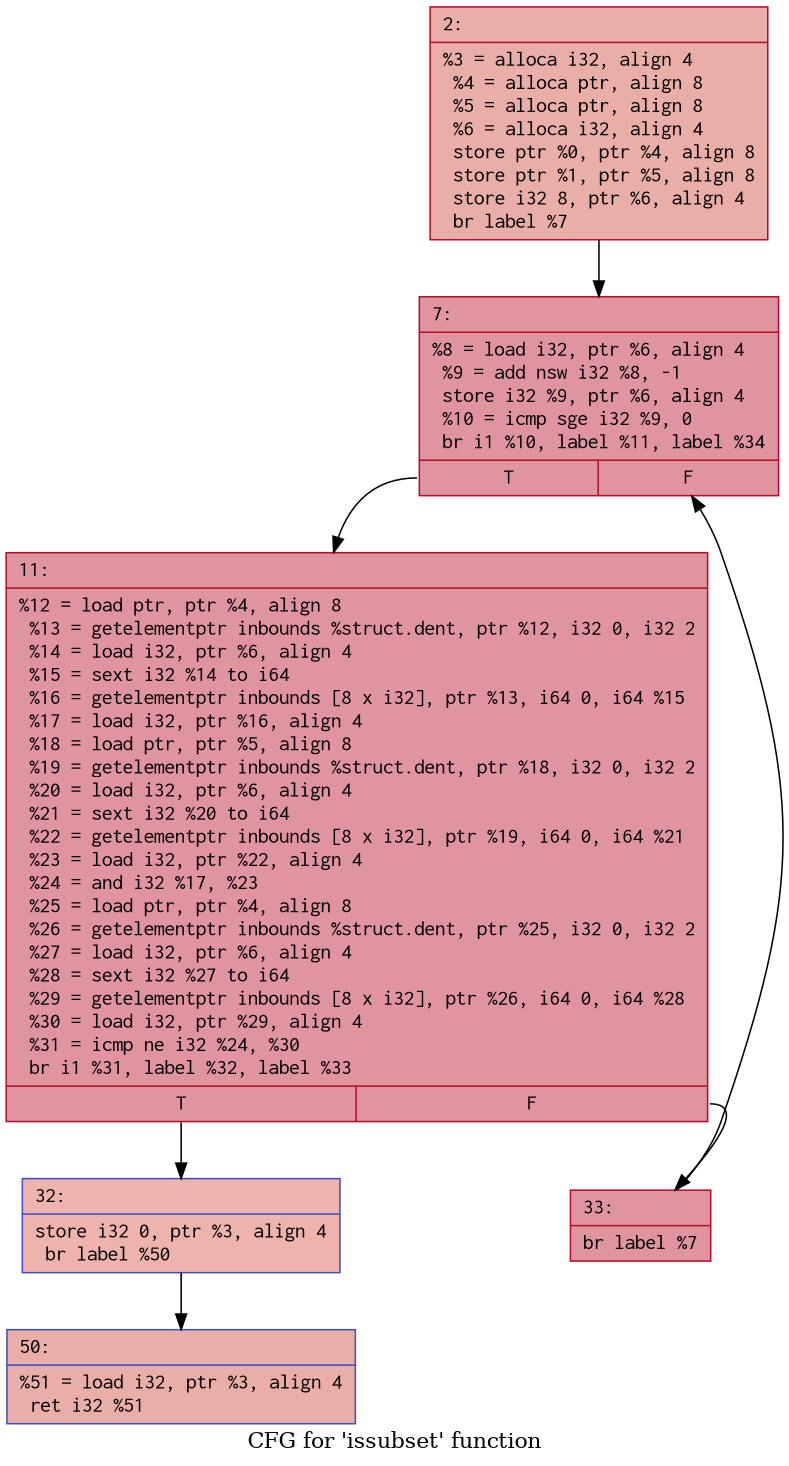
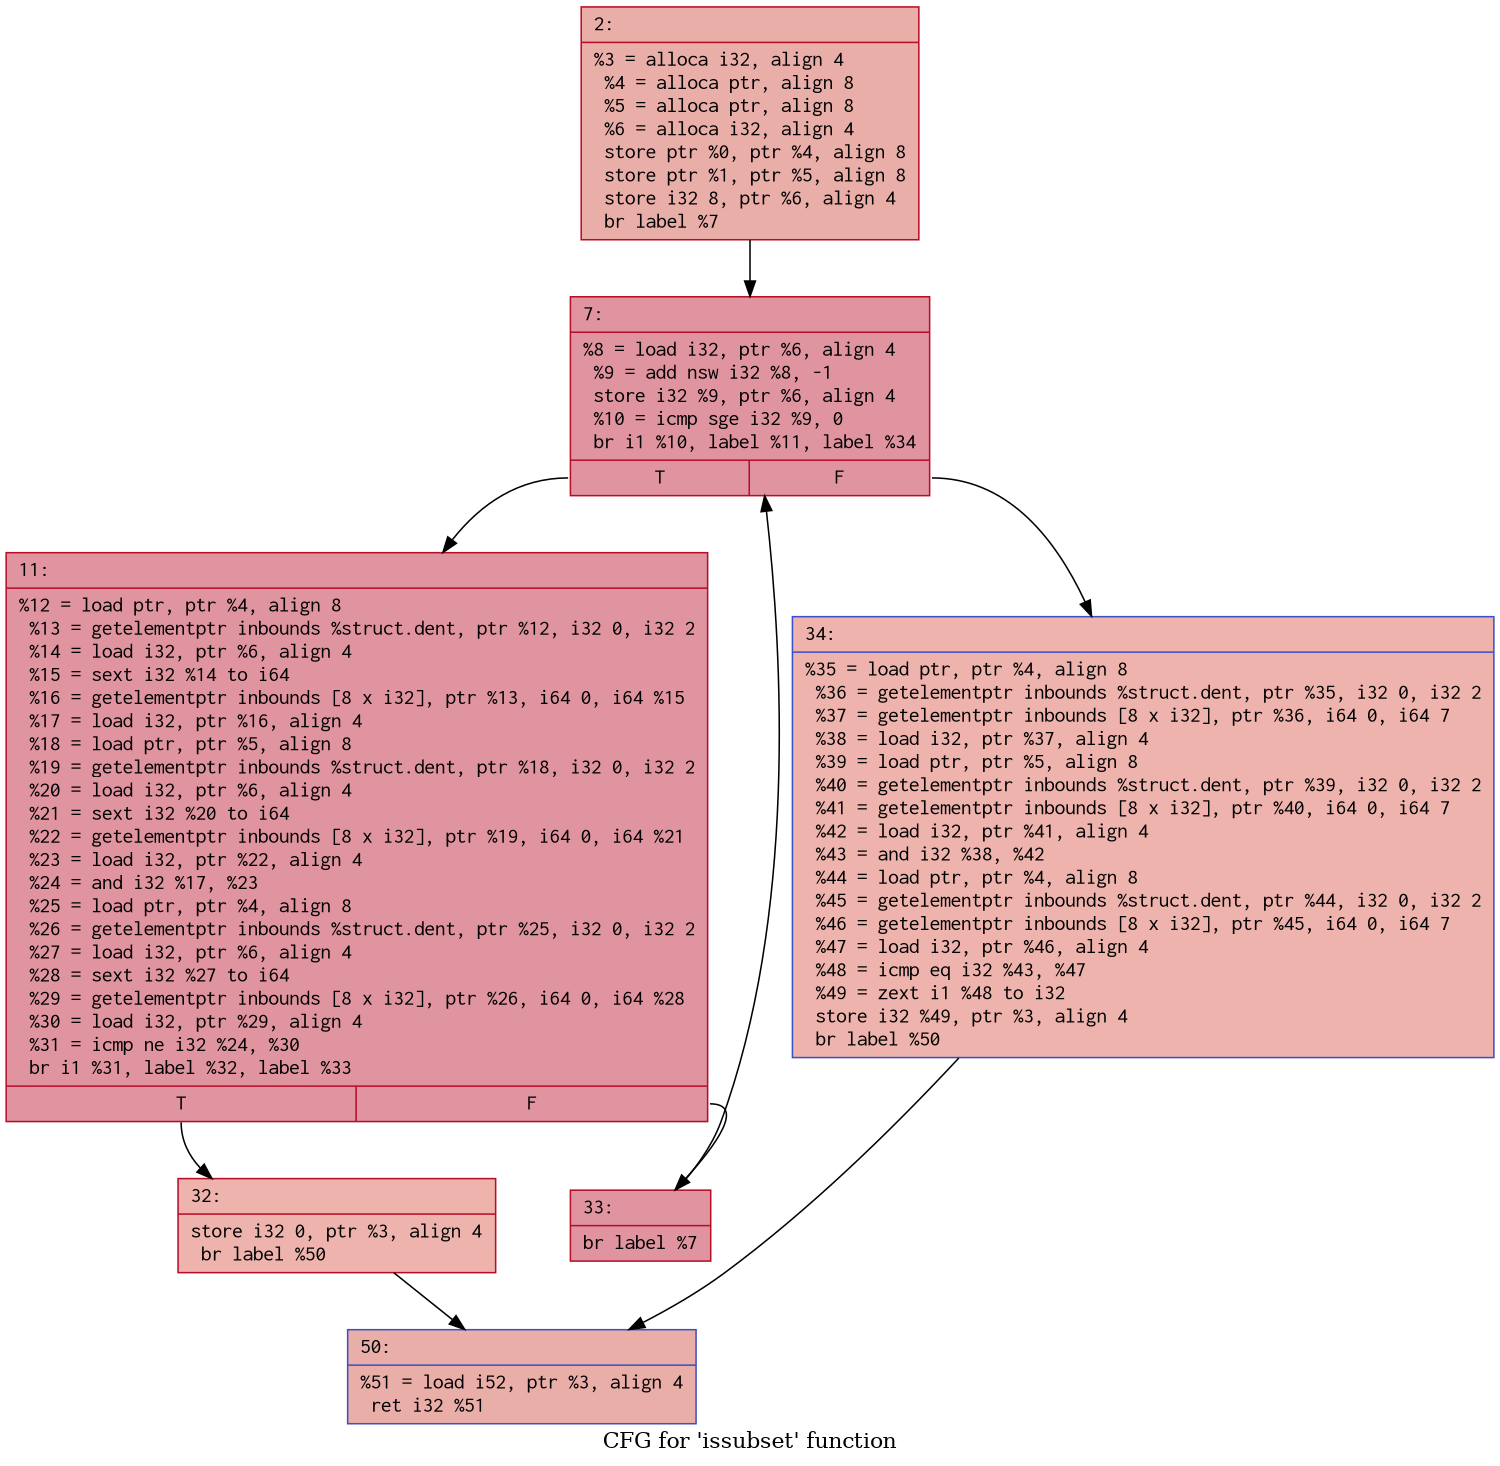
none -> (1143, 837)
(181, 1226) -> (337, 1226)
(181, 1382) -> (522, 1382)
